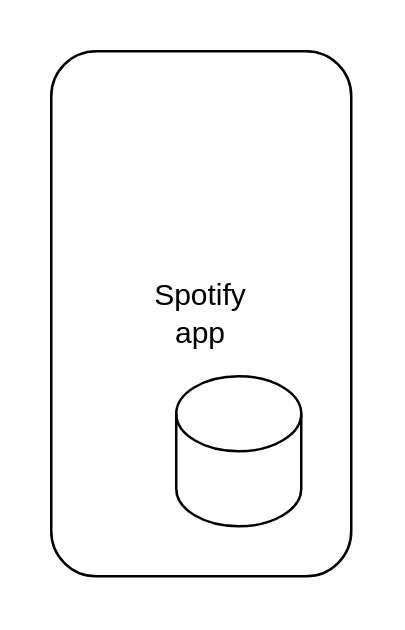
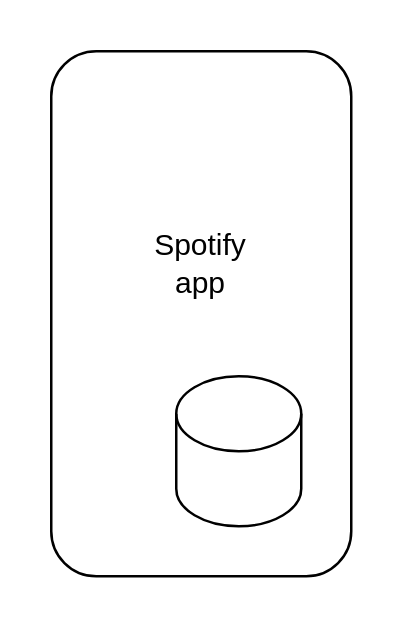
(201, 314) -> (201, 264)
